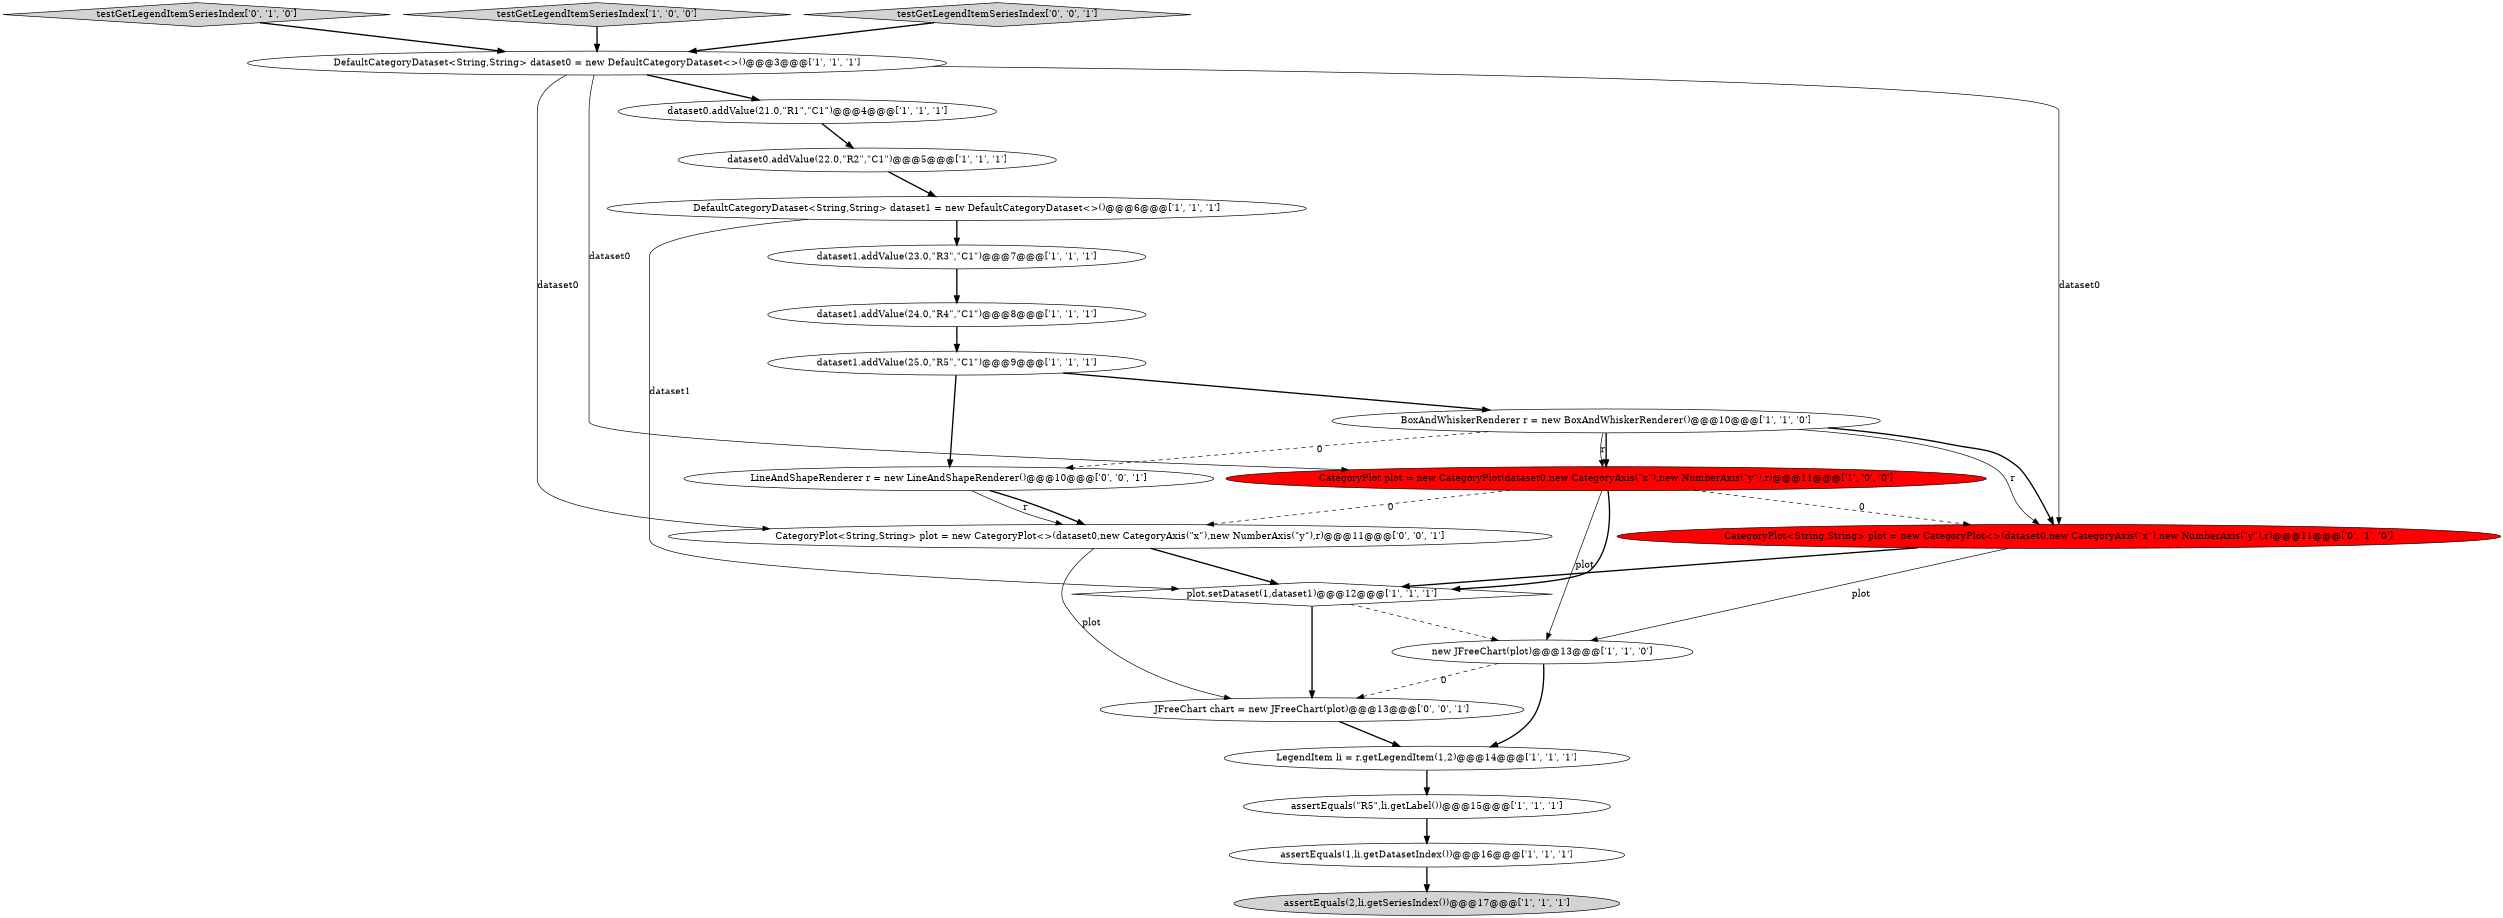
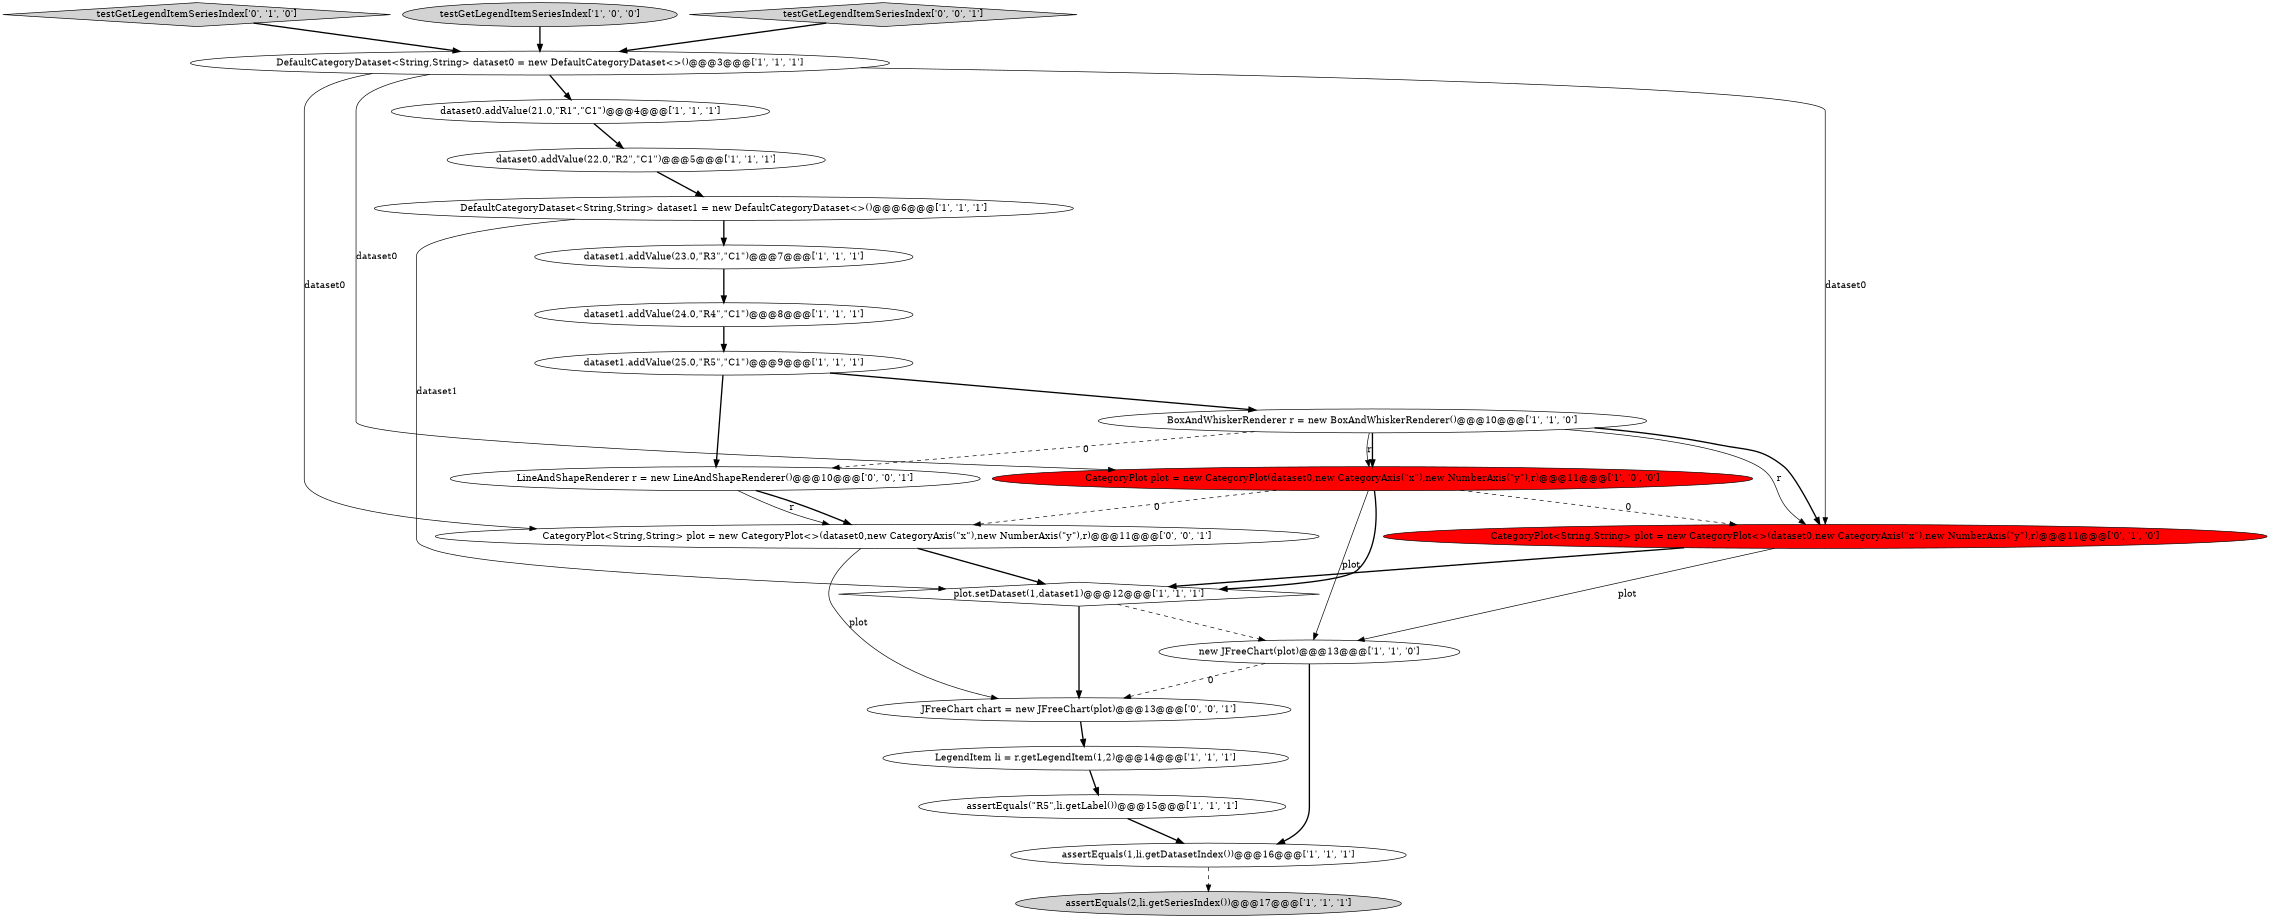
(597, 15) -> (540, 15)
(1535, 713) -> (1309, 758)
(1427, 876) -> (1208, 876)
